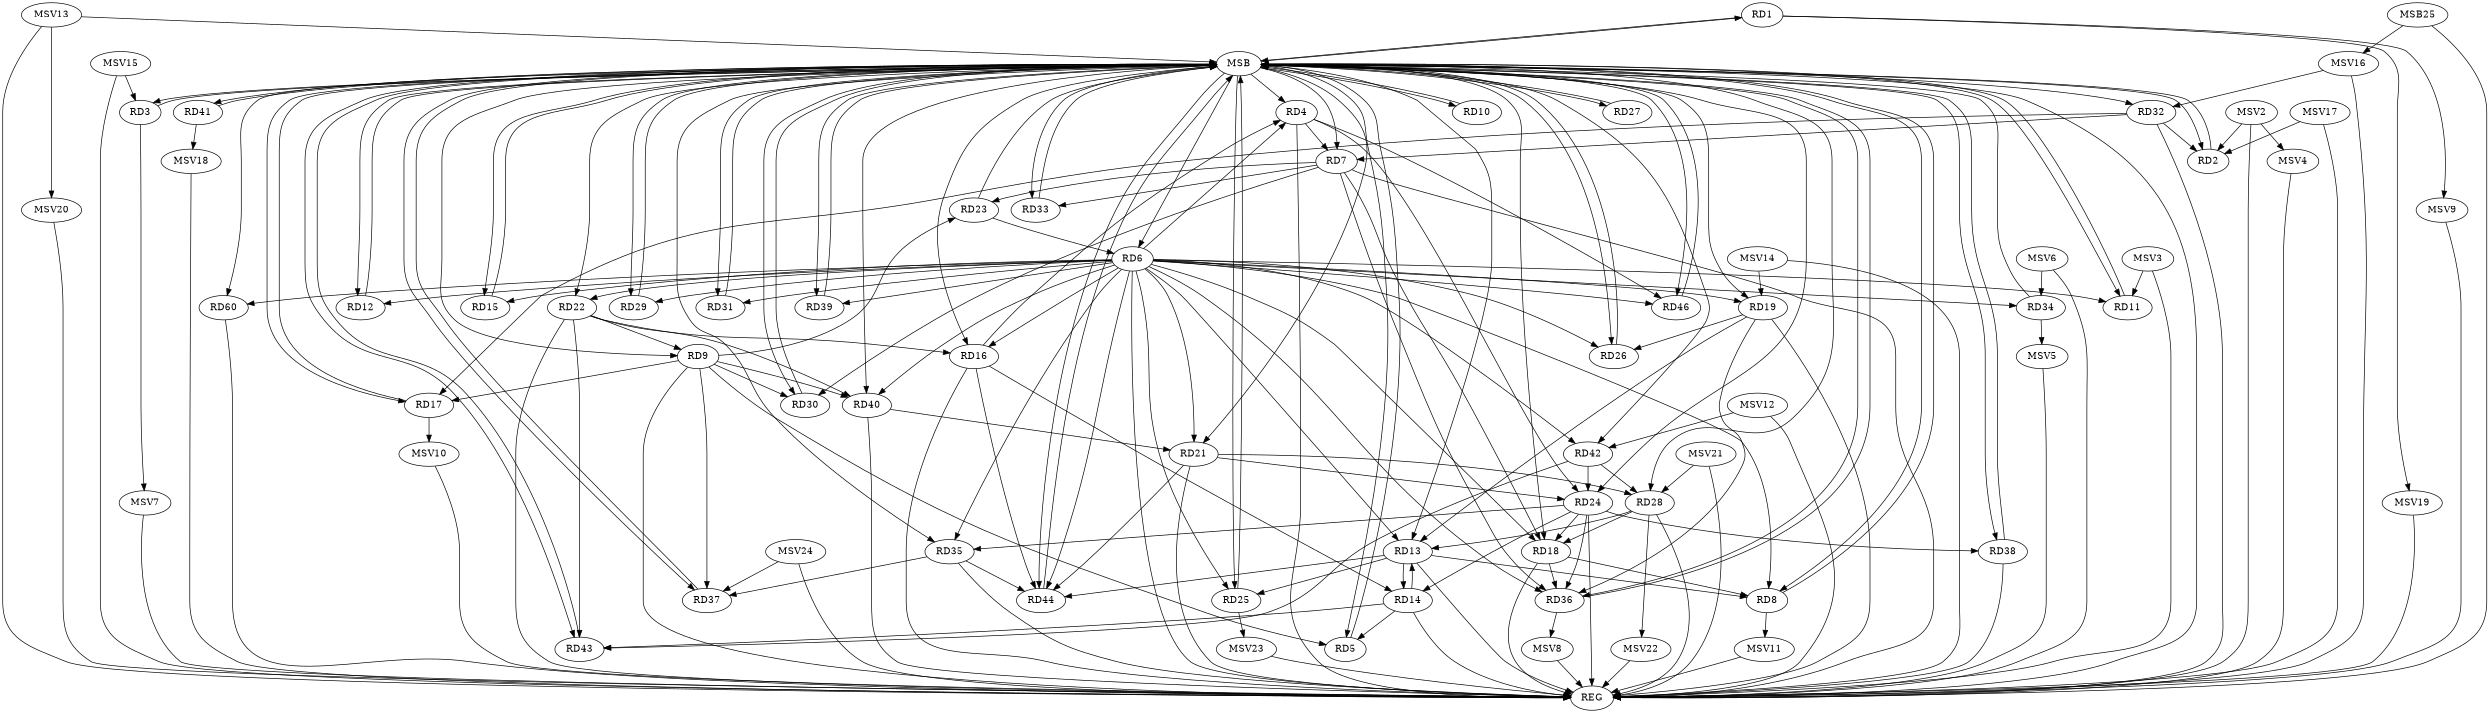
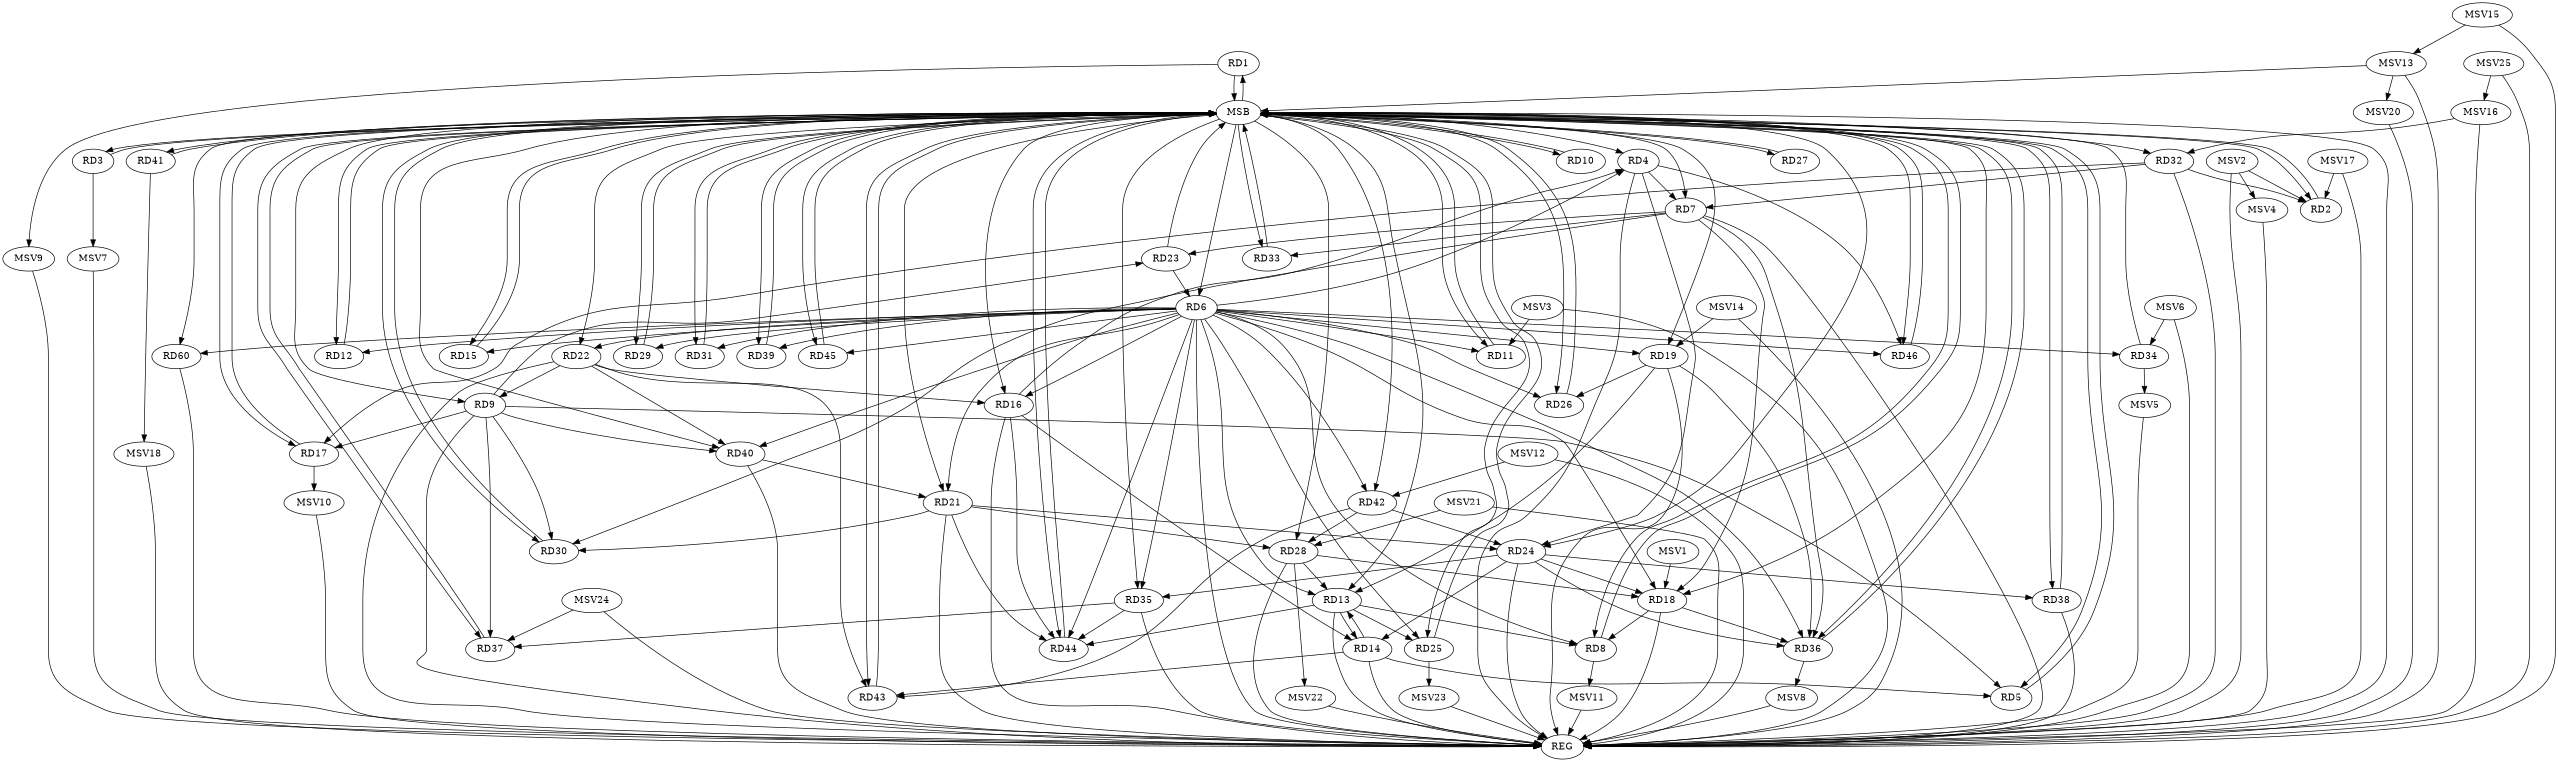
(2418, 15) -> (2494, 64)
(129, 85) -> (2442, 38)
none -> (823, 357)
(2412, 503) -> none
none -> (758, 539)
none -> (1673, 552)
